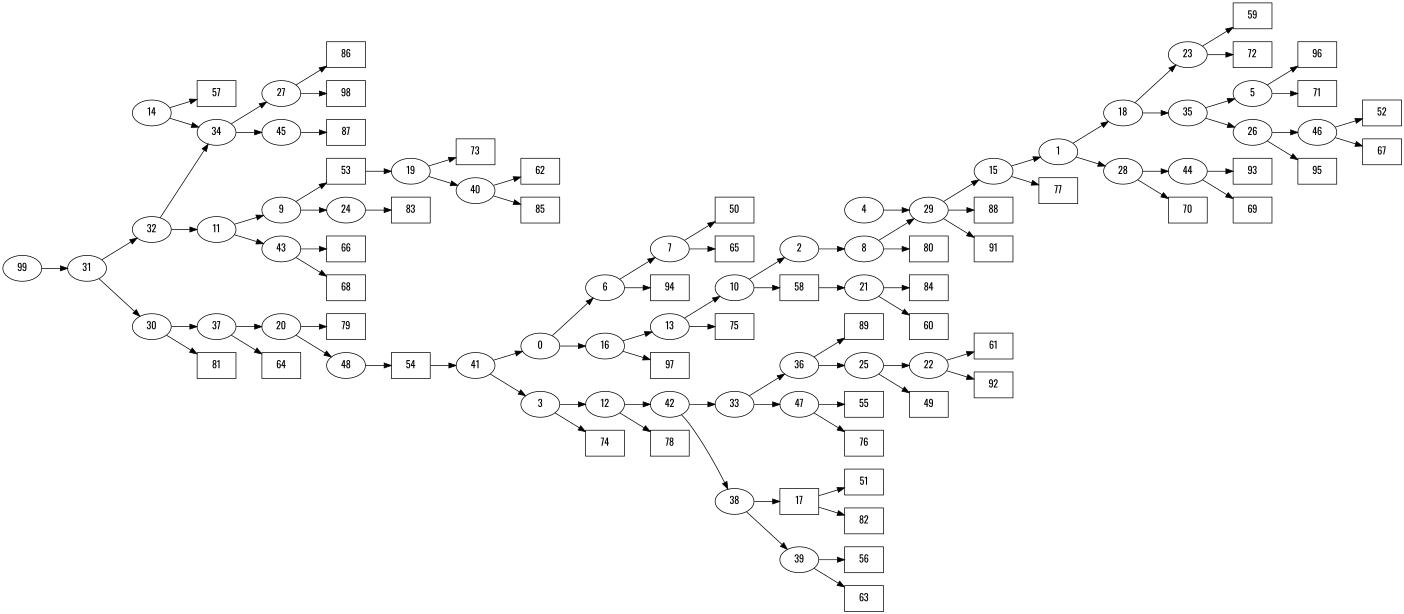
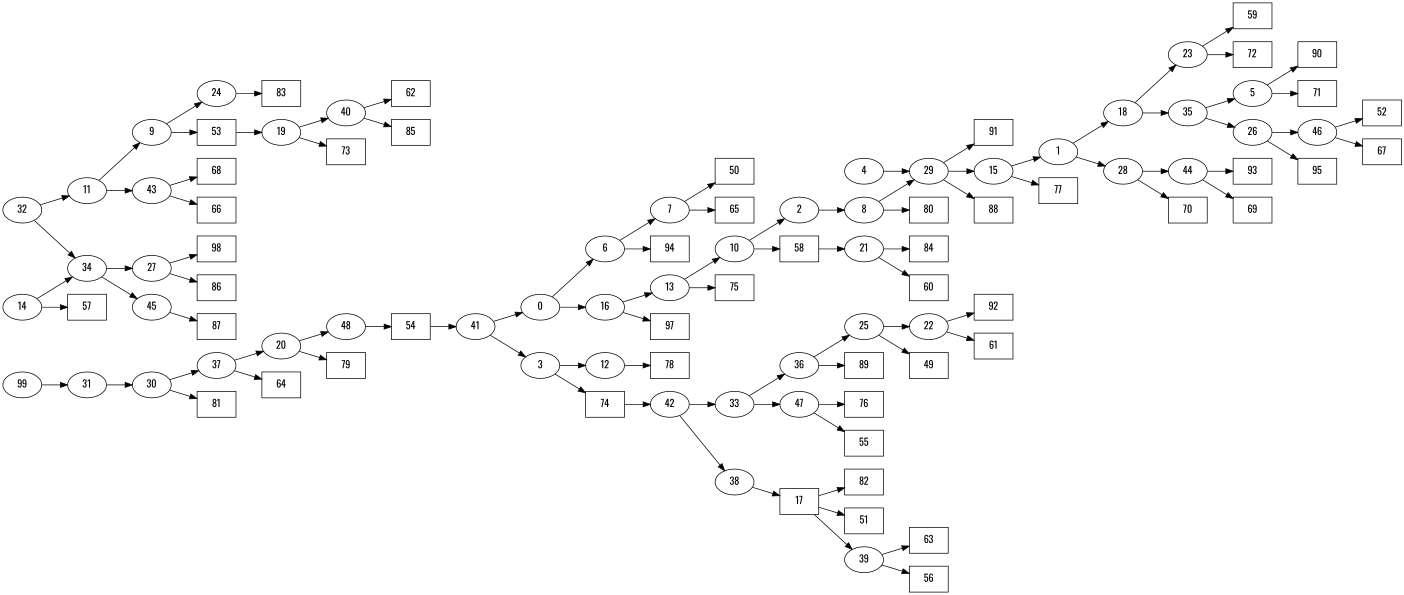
(1317, 55) -> (1317, 55)
(116, 251) -> none
(634, 404) -> (634, 404)
(764, 528) -> (831, 530)
